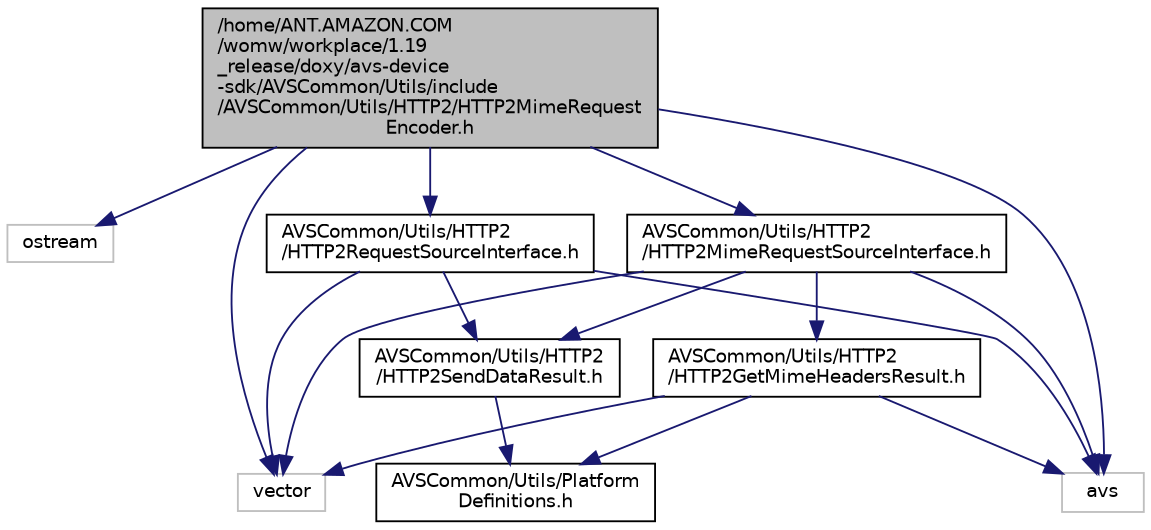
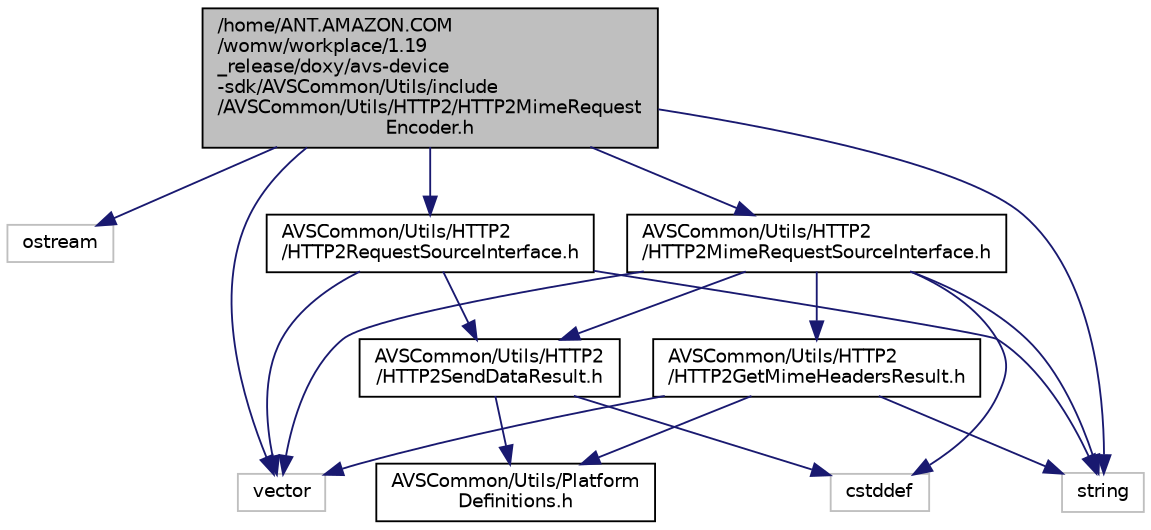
none -> (880, 492)
(1103, 492) -> (1103, 492)
